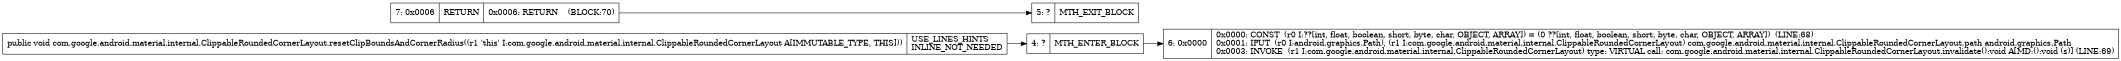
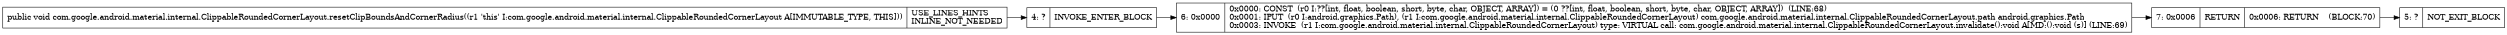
(1097, 13) -> (2464, 17)
none -> (2139, 18)
(1097, 43) -> (1103, 17)
